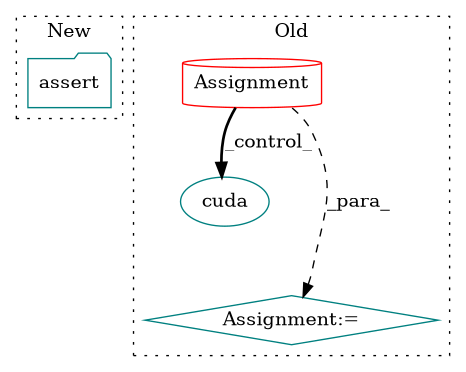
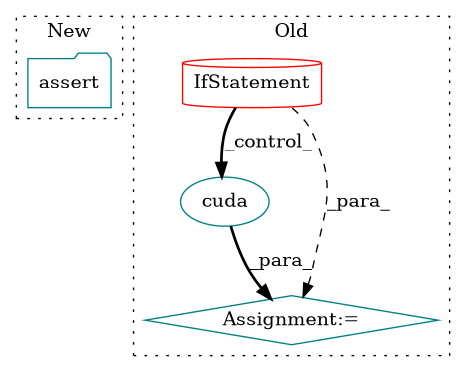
(252, 83) -> (252, 83)
none -> (243, 259)
